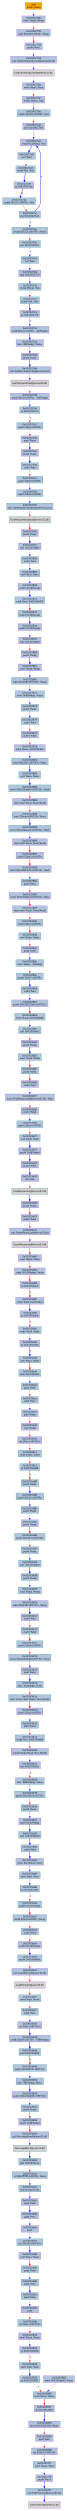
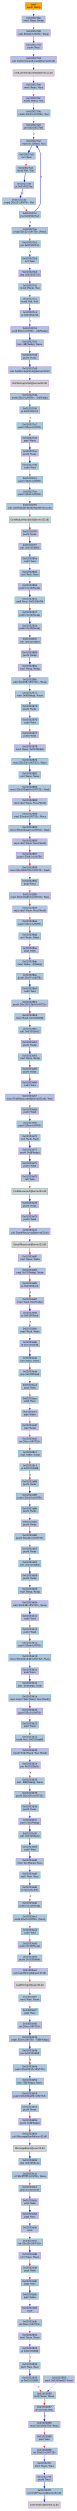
(30, 2181) -> (30, 2181)
